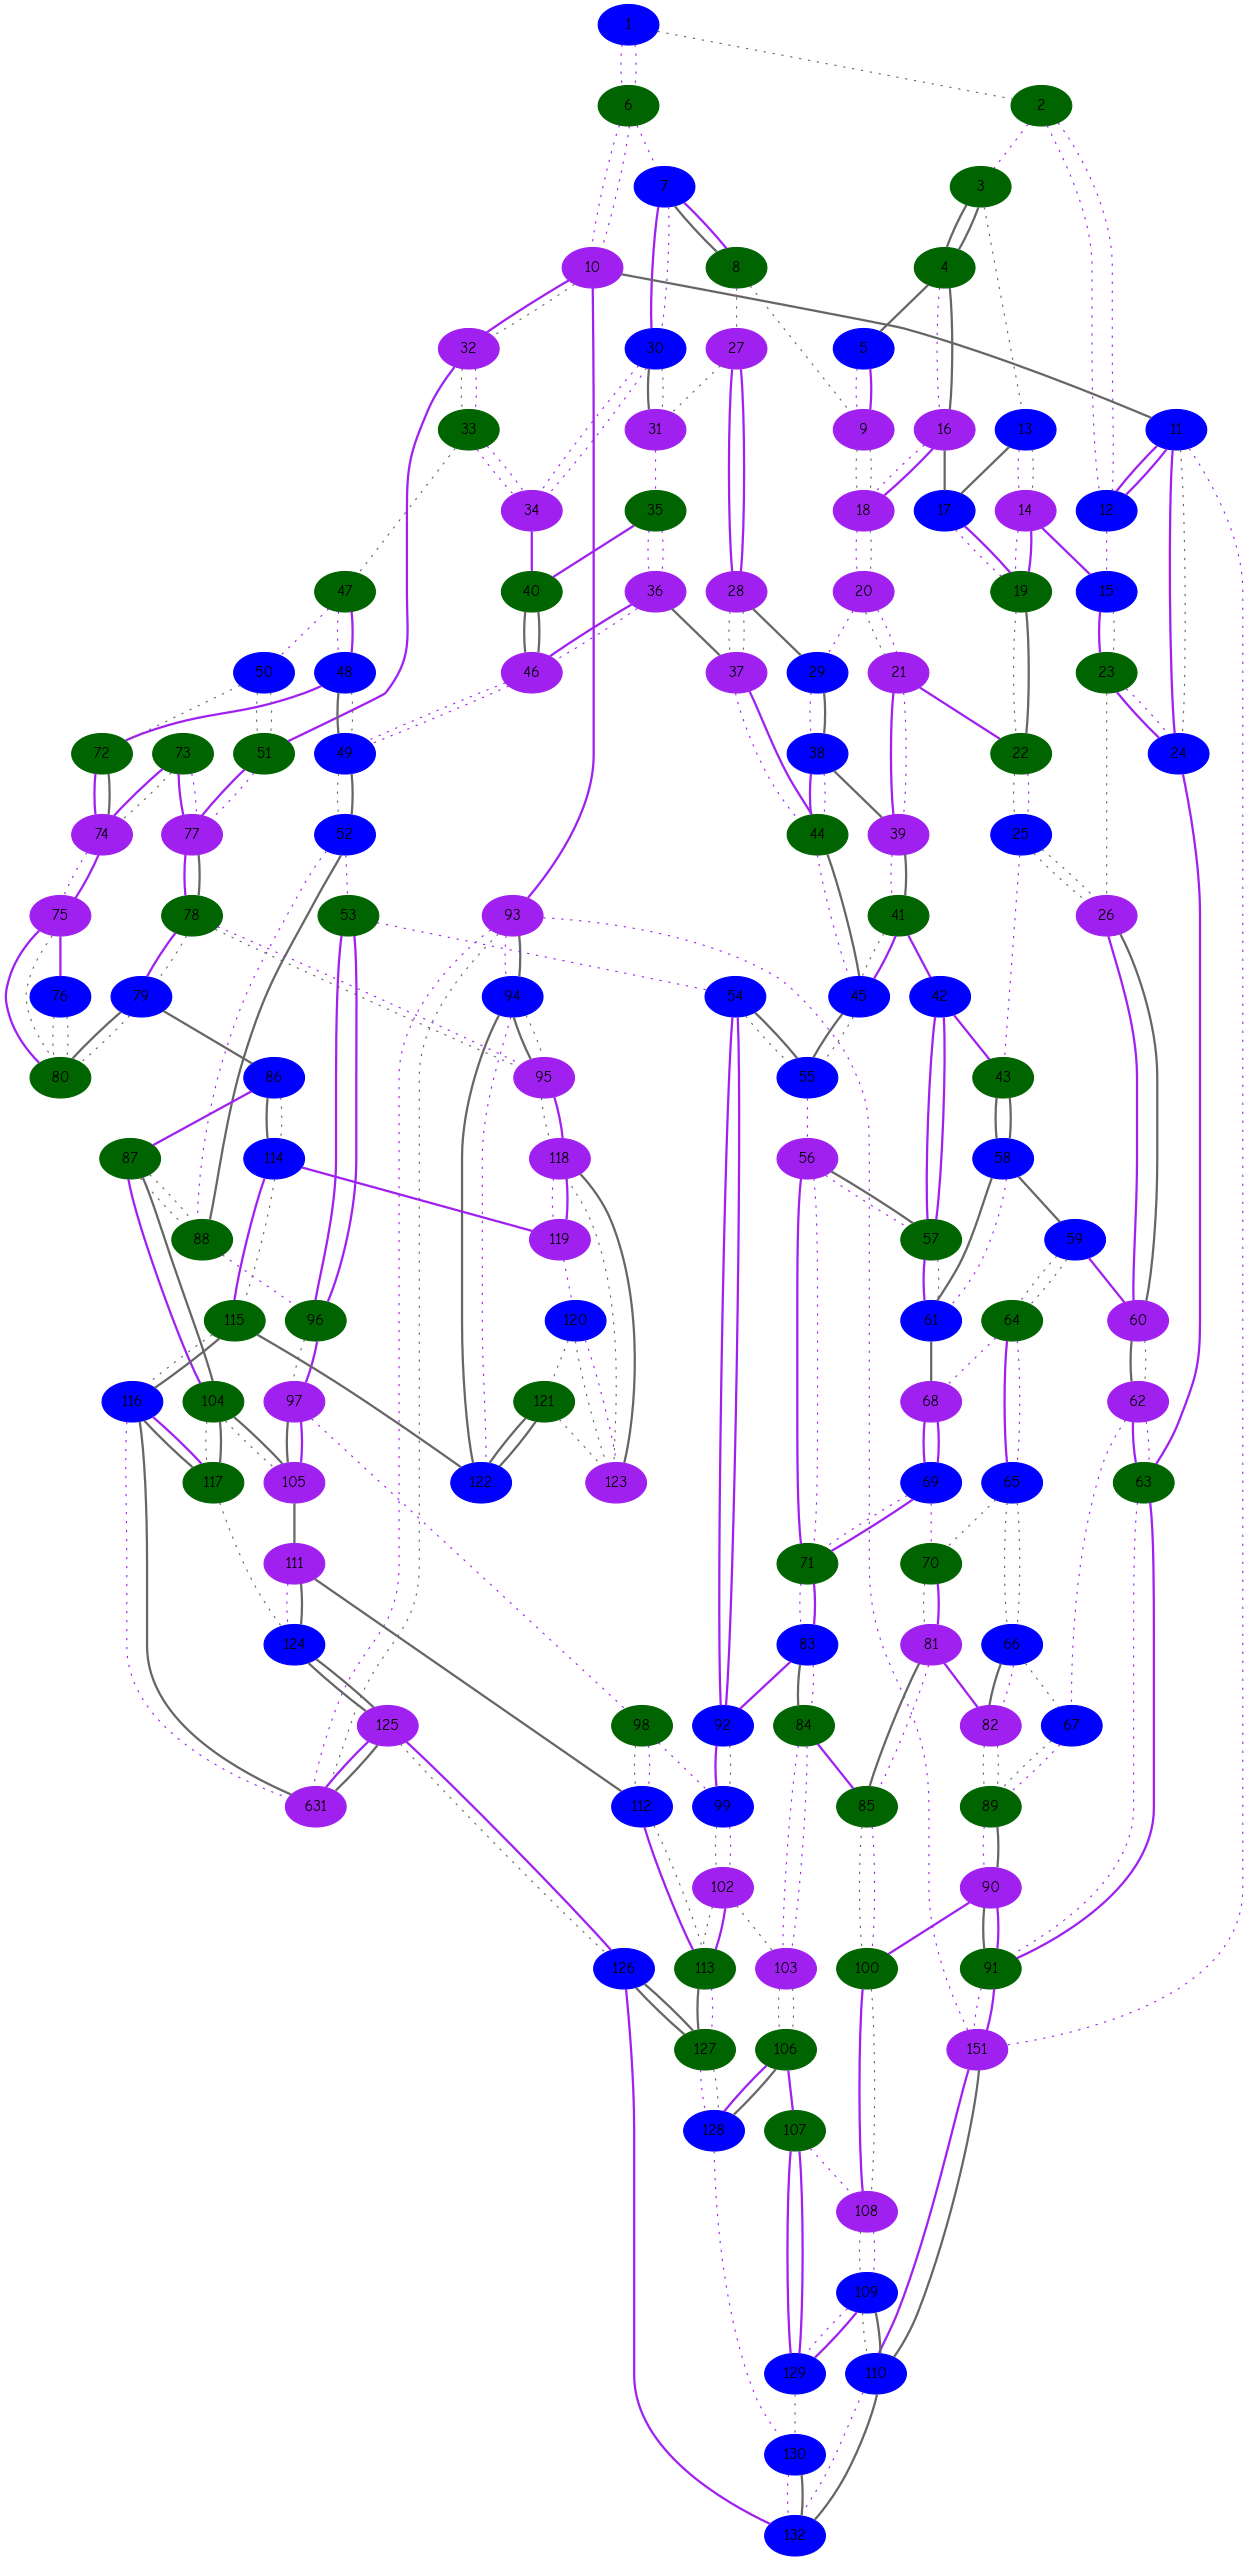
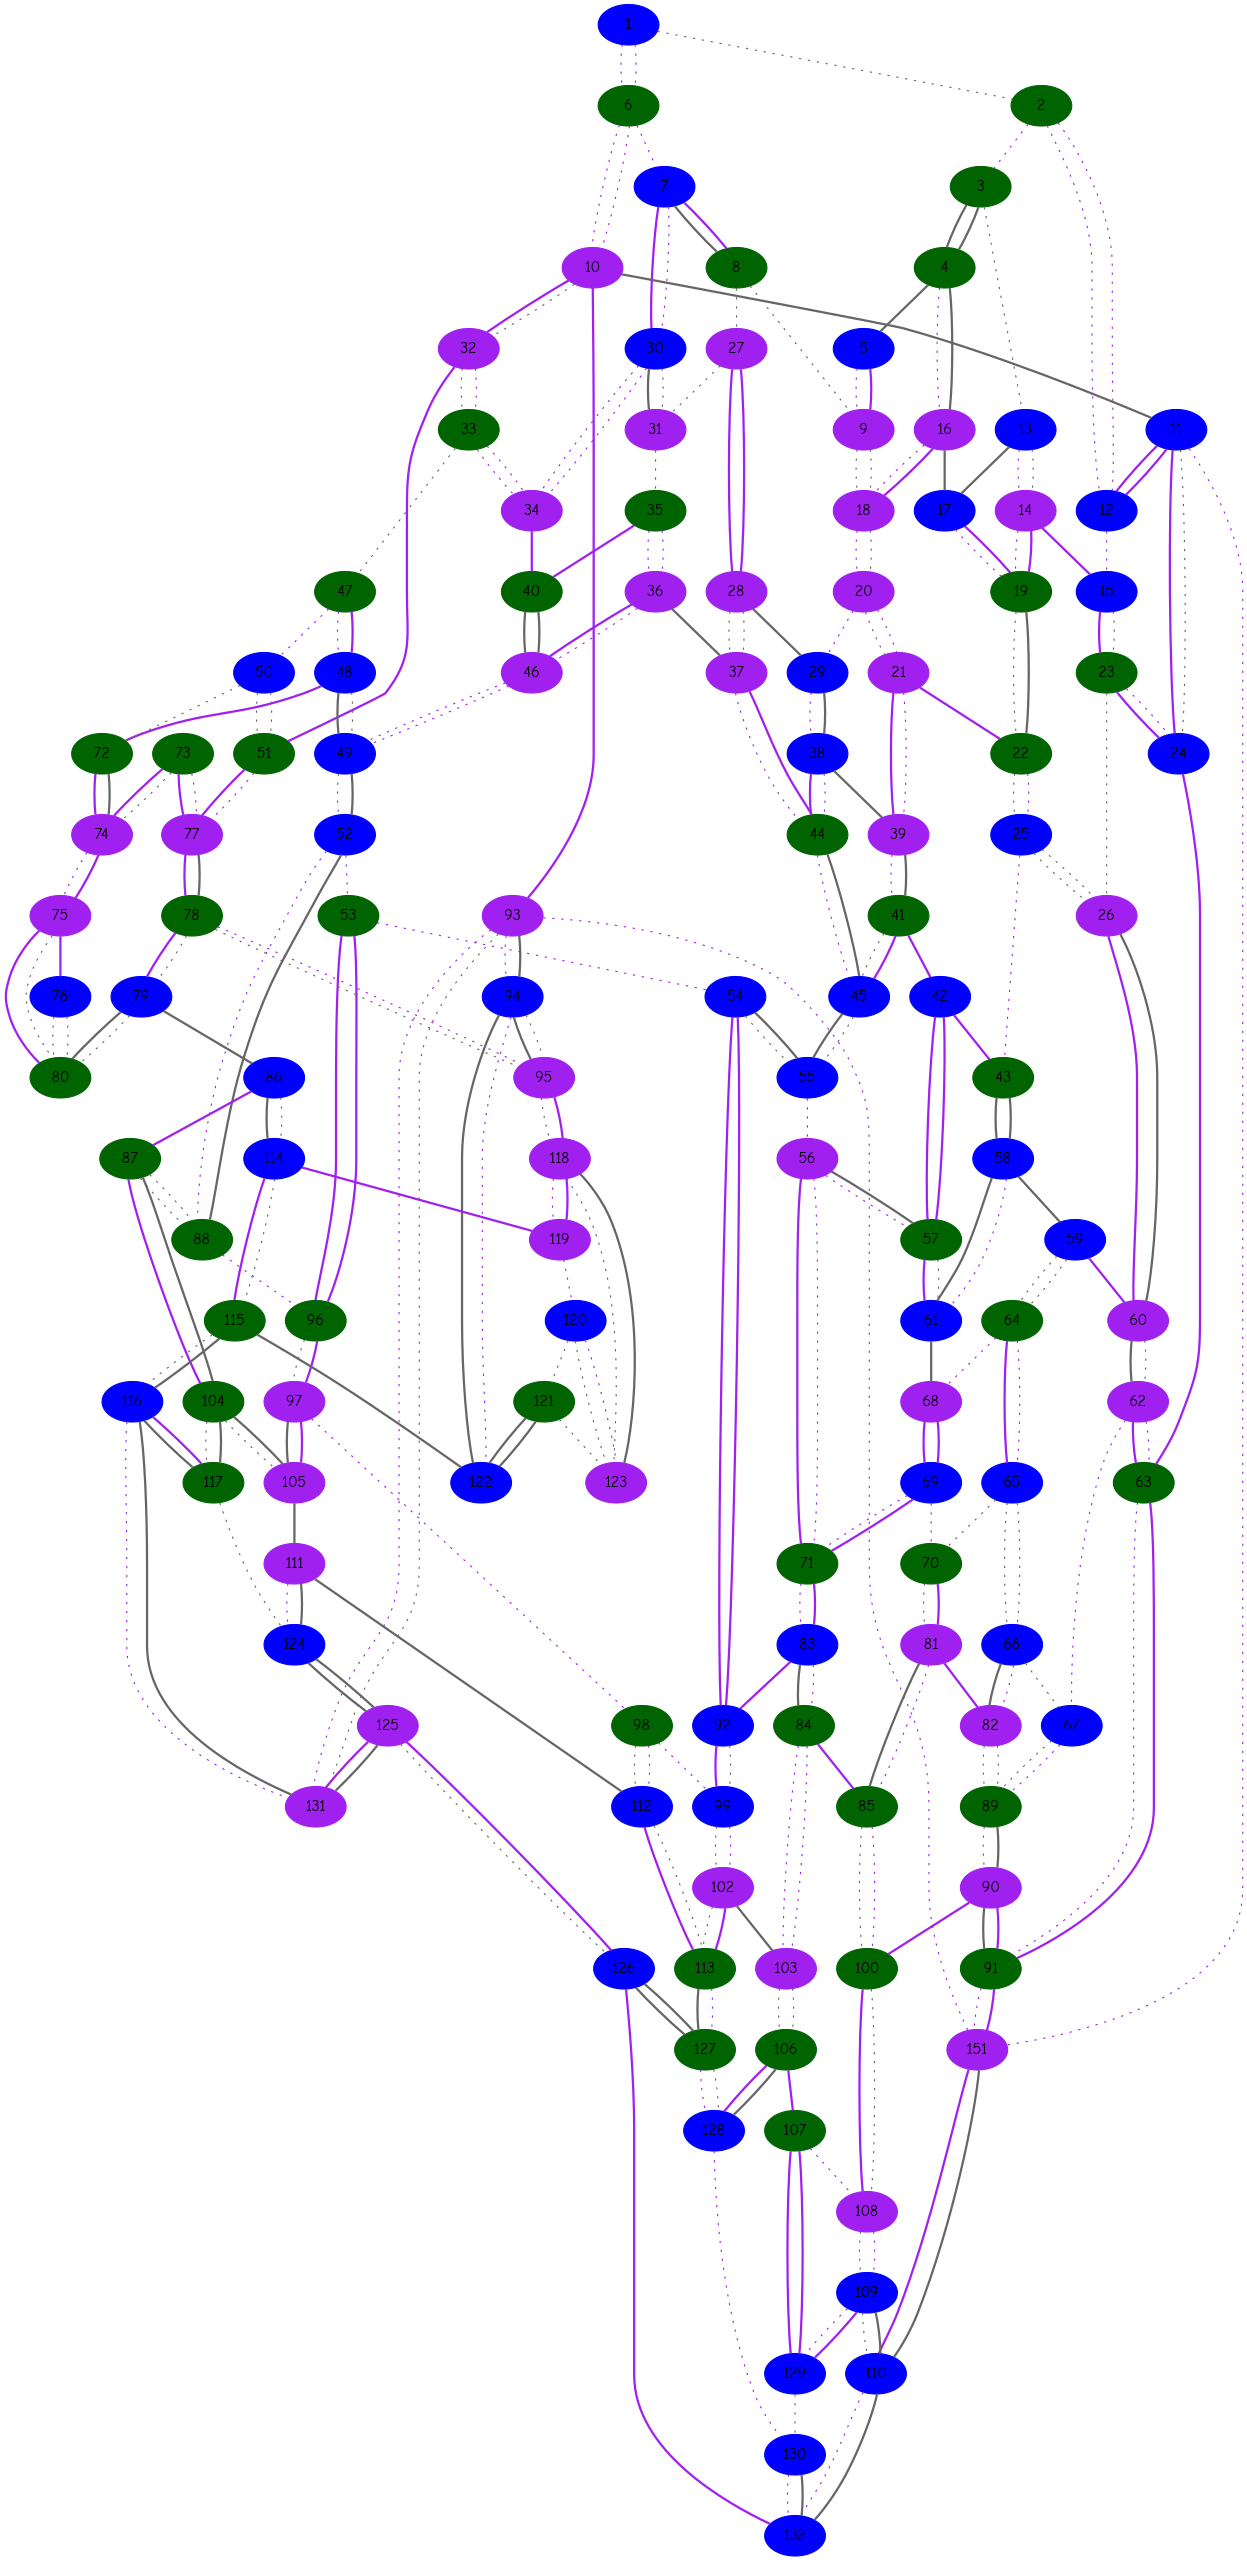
(316, 1807) -> (316, 1807)
(755, 1928) -> (755, 1928)
